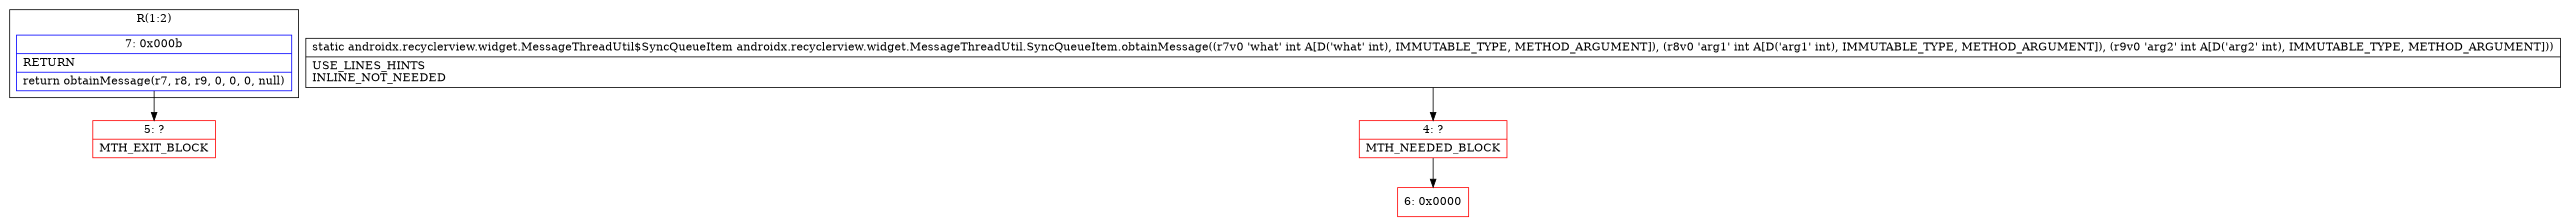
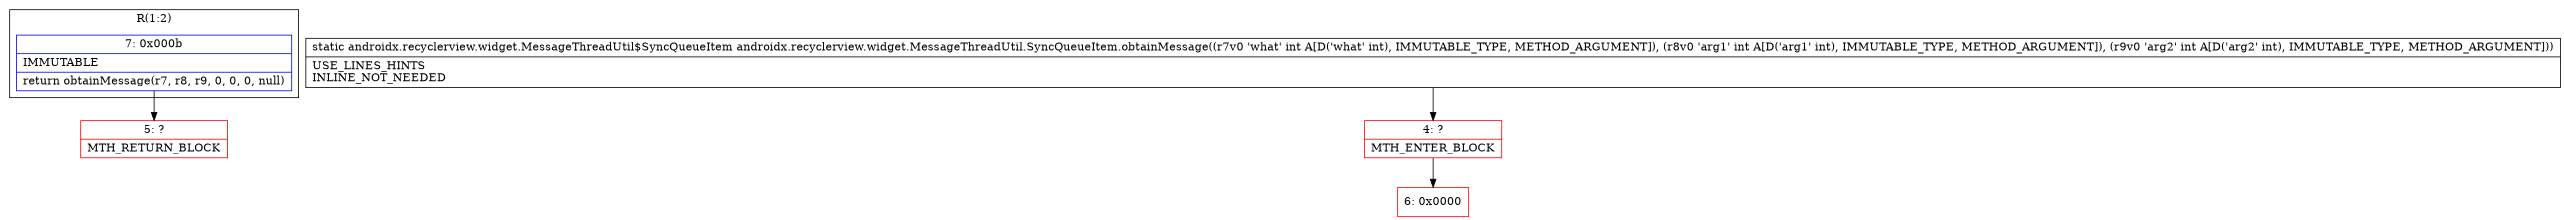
(49, 63) -> (61, 63)
(154, 148) -> (154, 148)
(1433, 148) -> (1433, 148)
